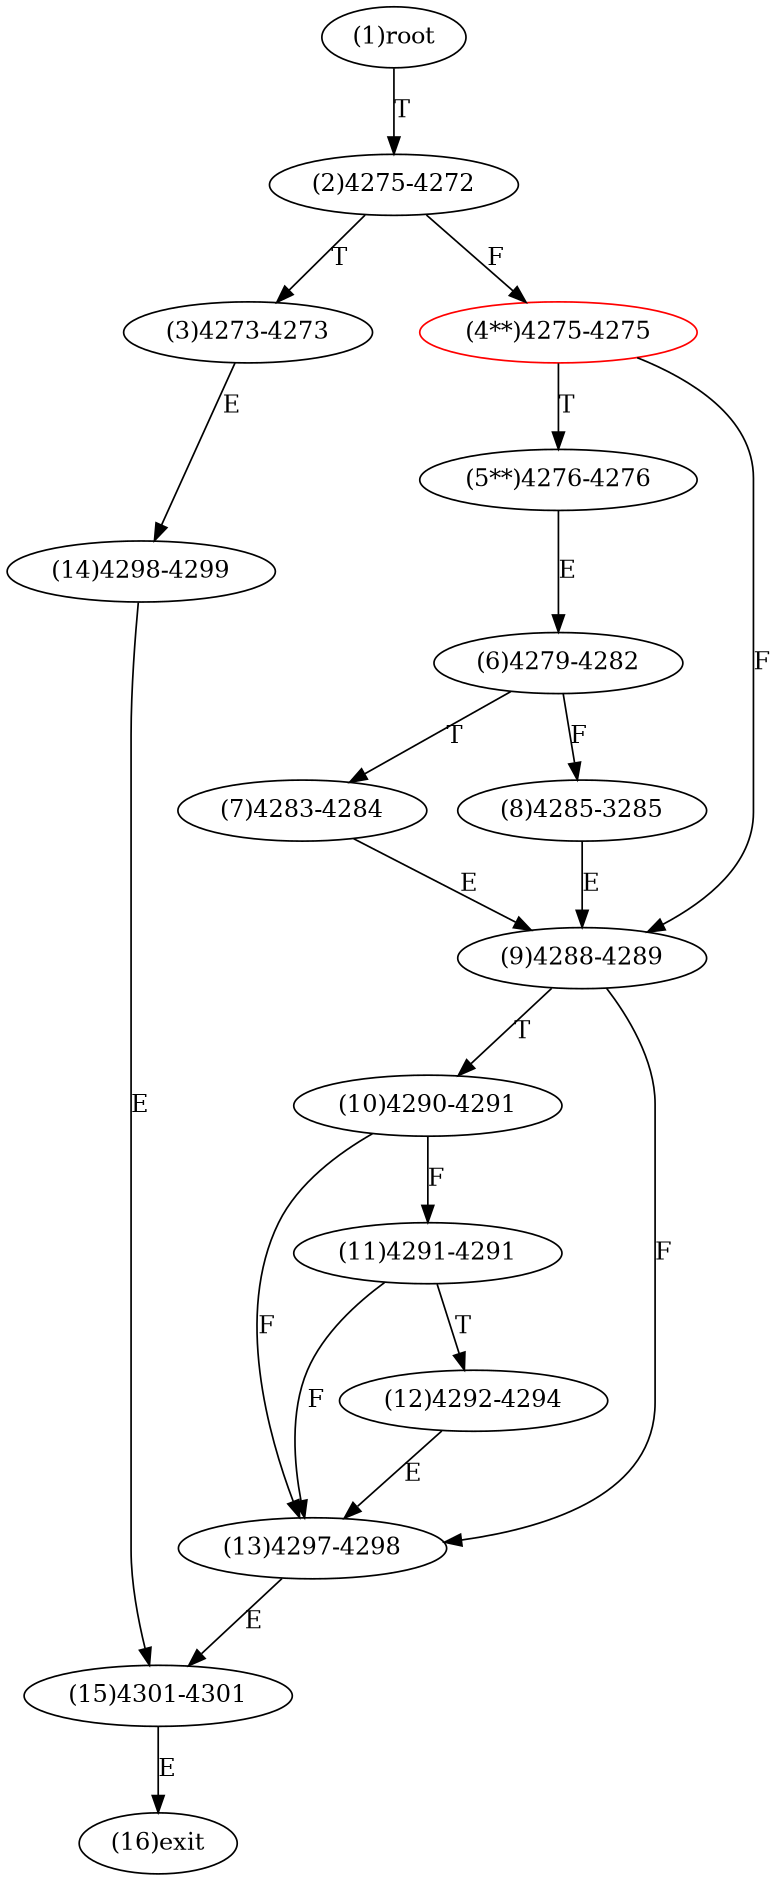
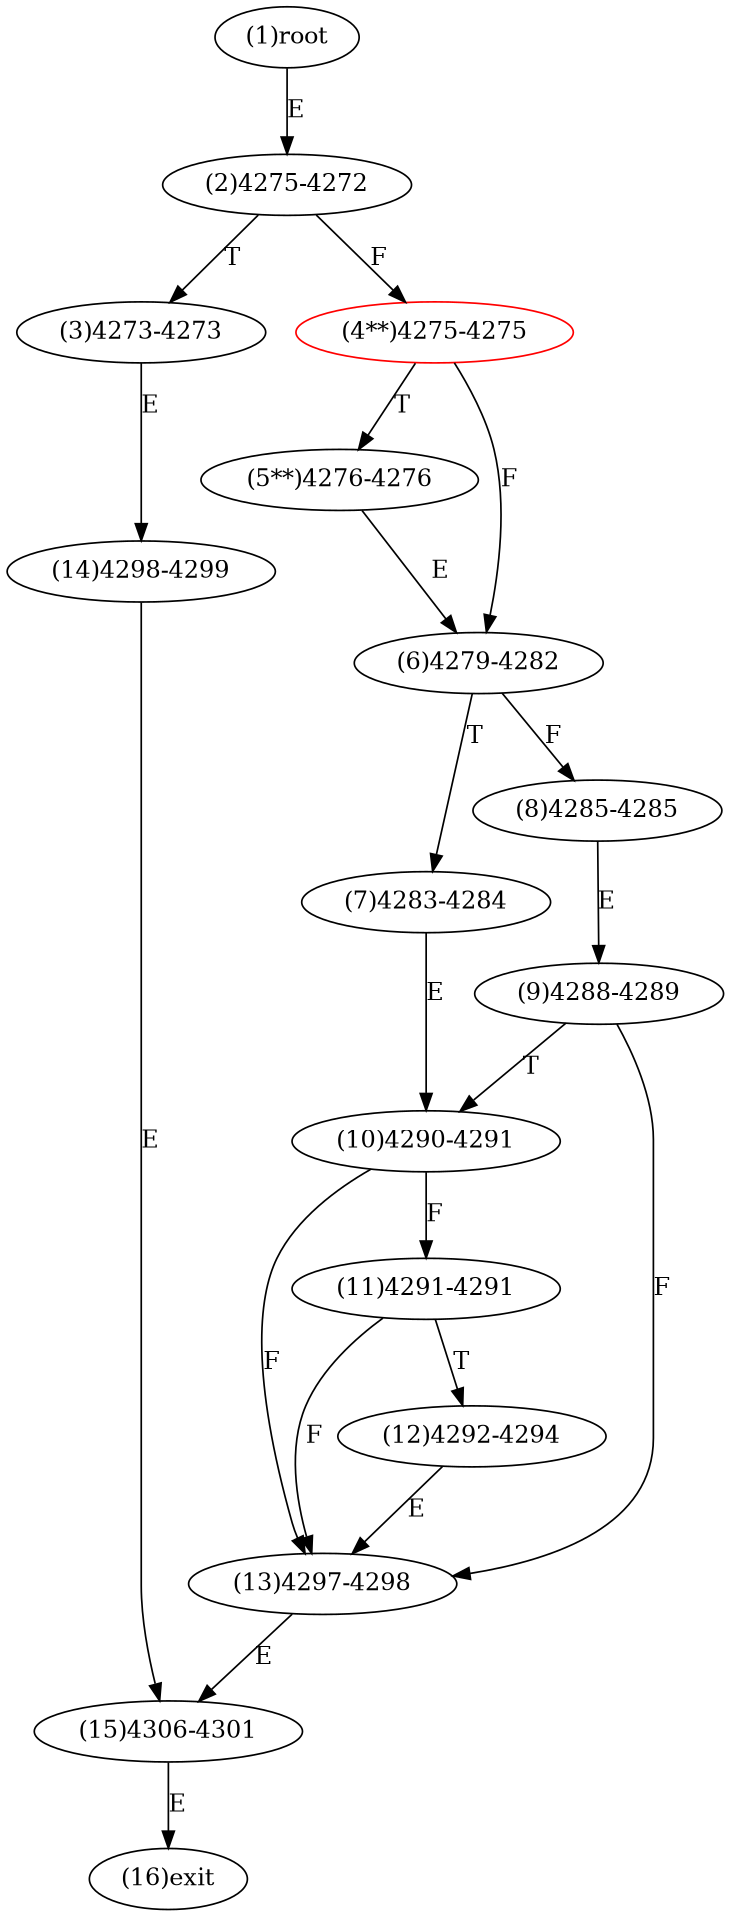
(402, 111) -> (296, 111)
(753, 632) -> (499, 485)
(582, 811) -> (597, 811)
(435, 880) -> (426, 1013)
(158, 1696) -> (168, 1731)
